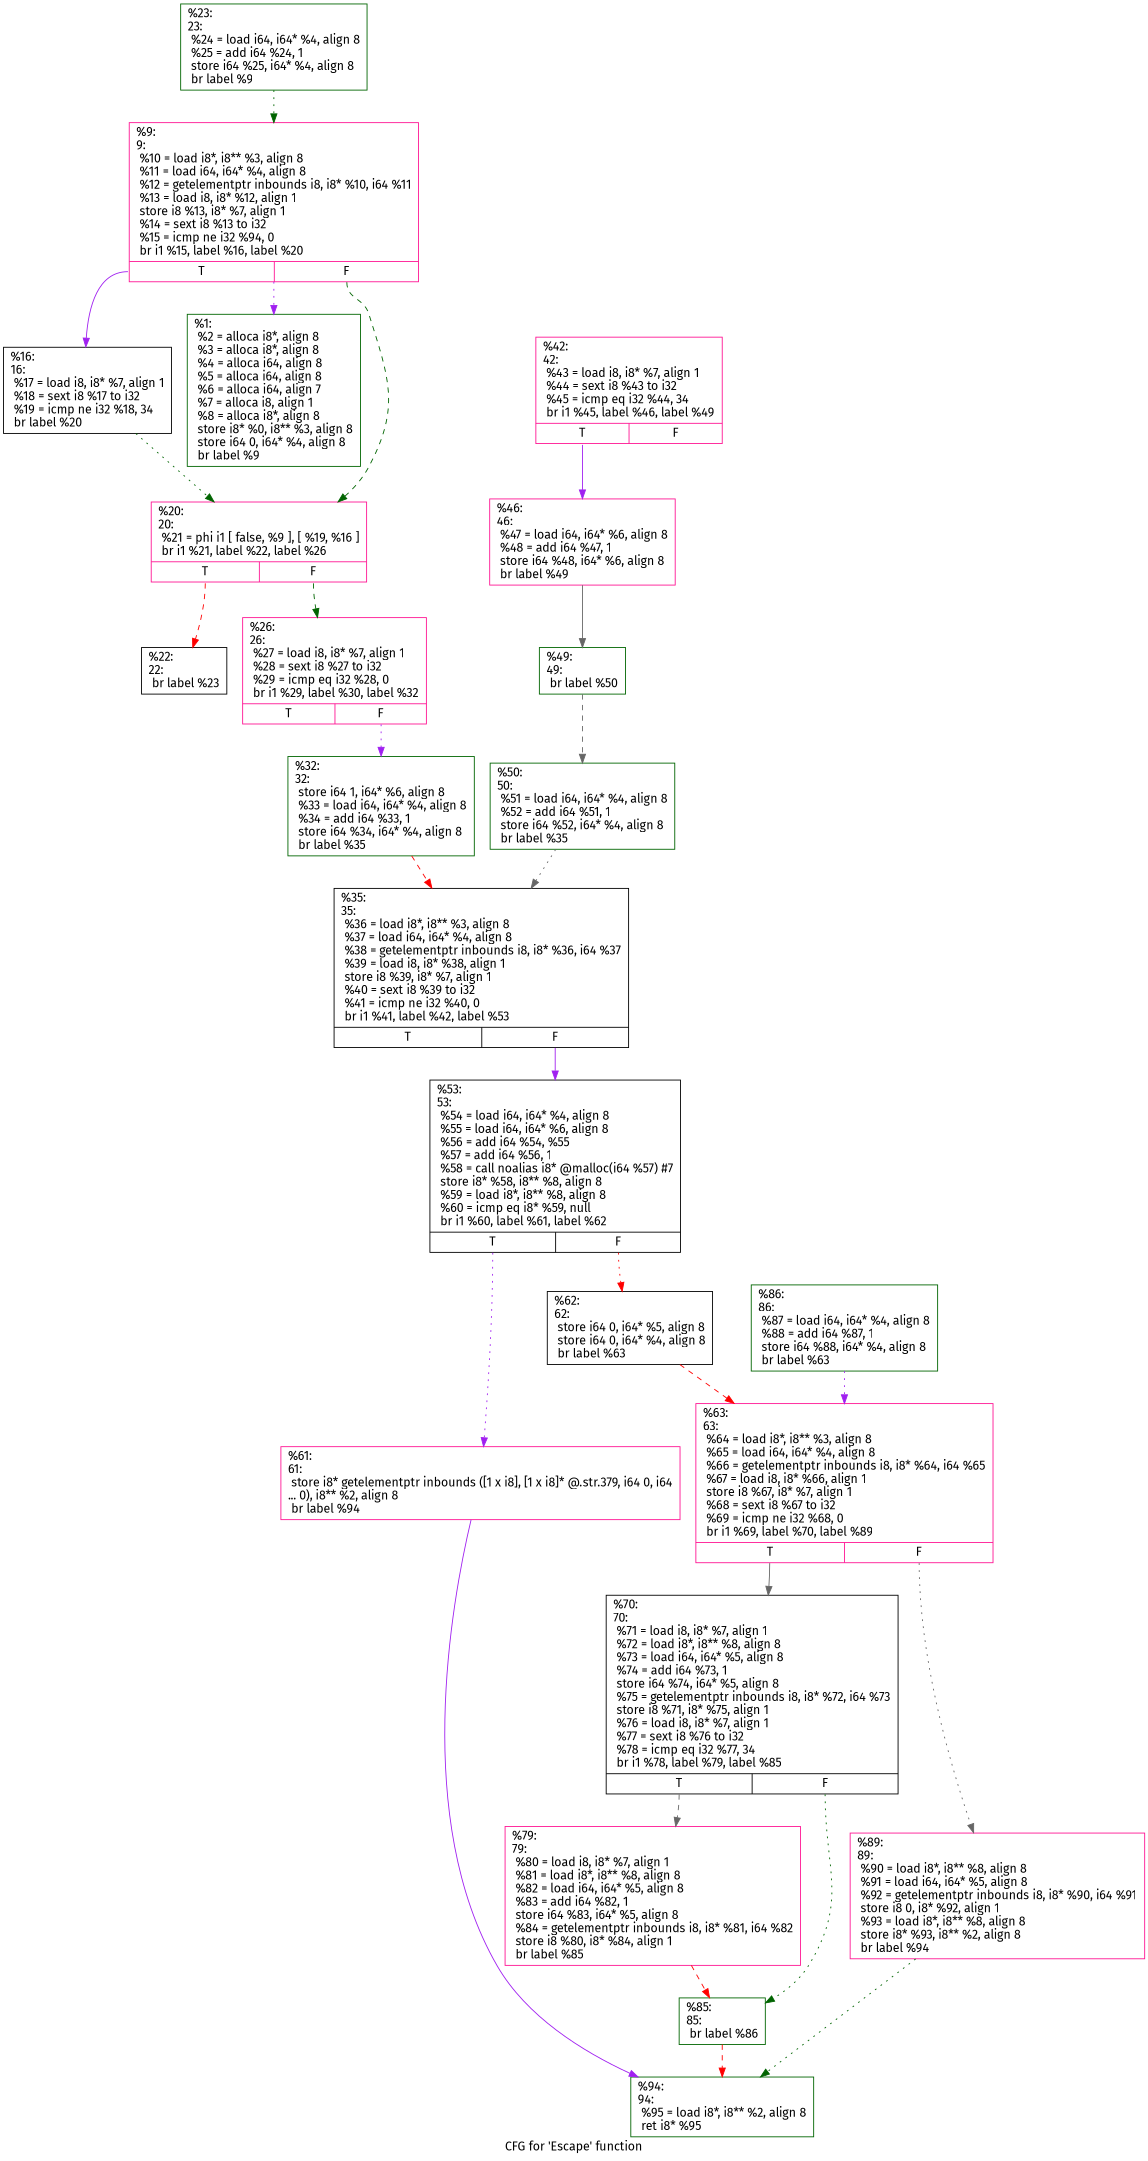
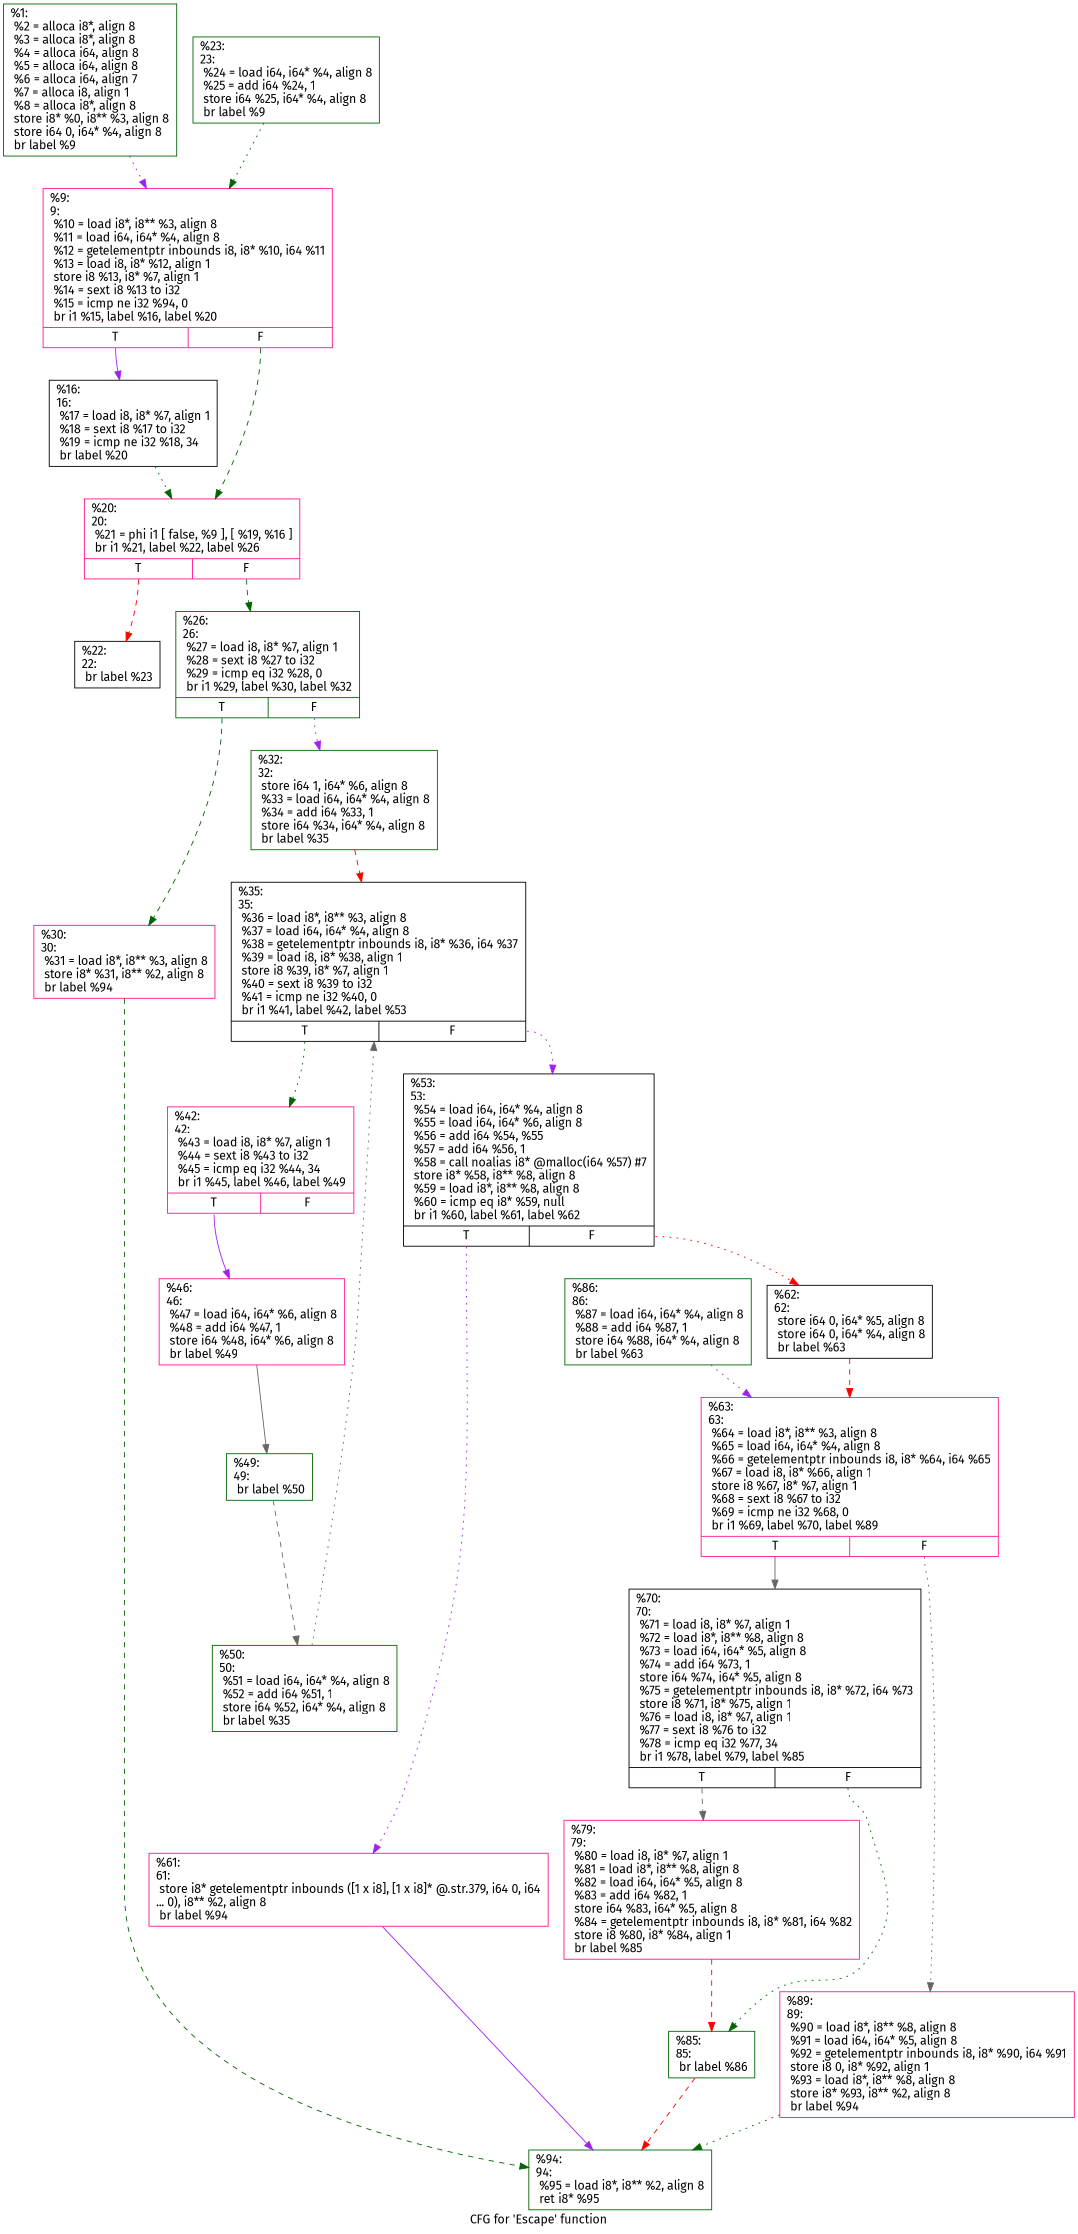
(274, 294) -> (136, 168)
(335, 671) -> (268, 665)
none -> (124, 962)
(555, 1059) -> (548, 1042)
none -> (301, 1071)
